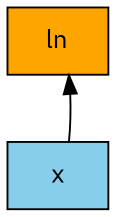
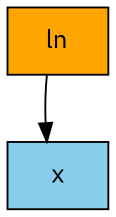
(70, 118) -> (45, 99)
